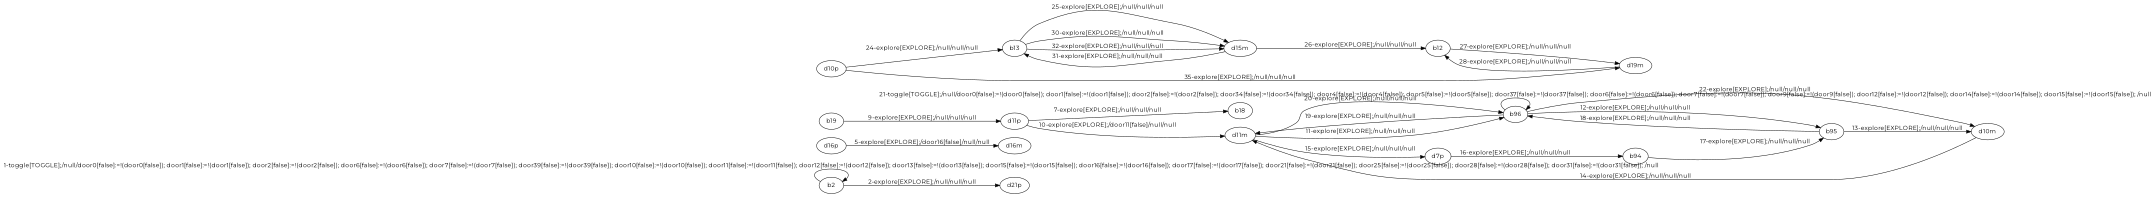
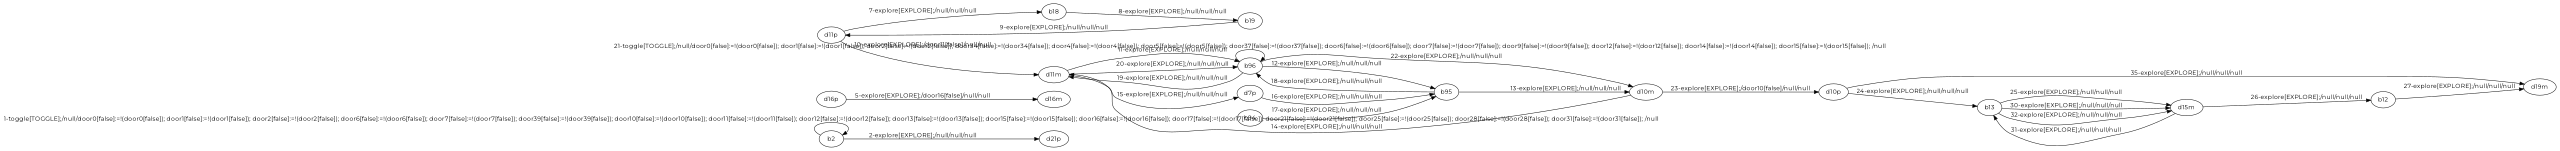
none -> (1150, 16)
(1533, 71) -> none
none -> (1738, 92)
(1535, 156) -> (1345, 103)
